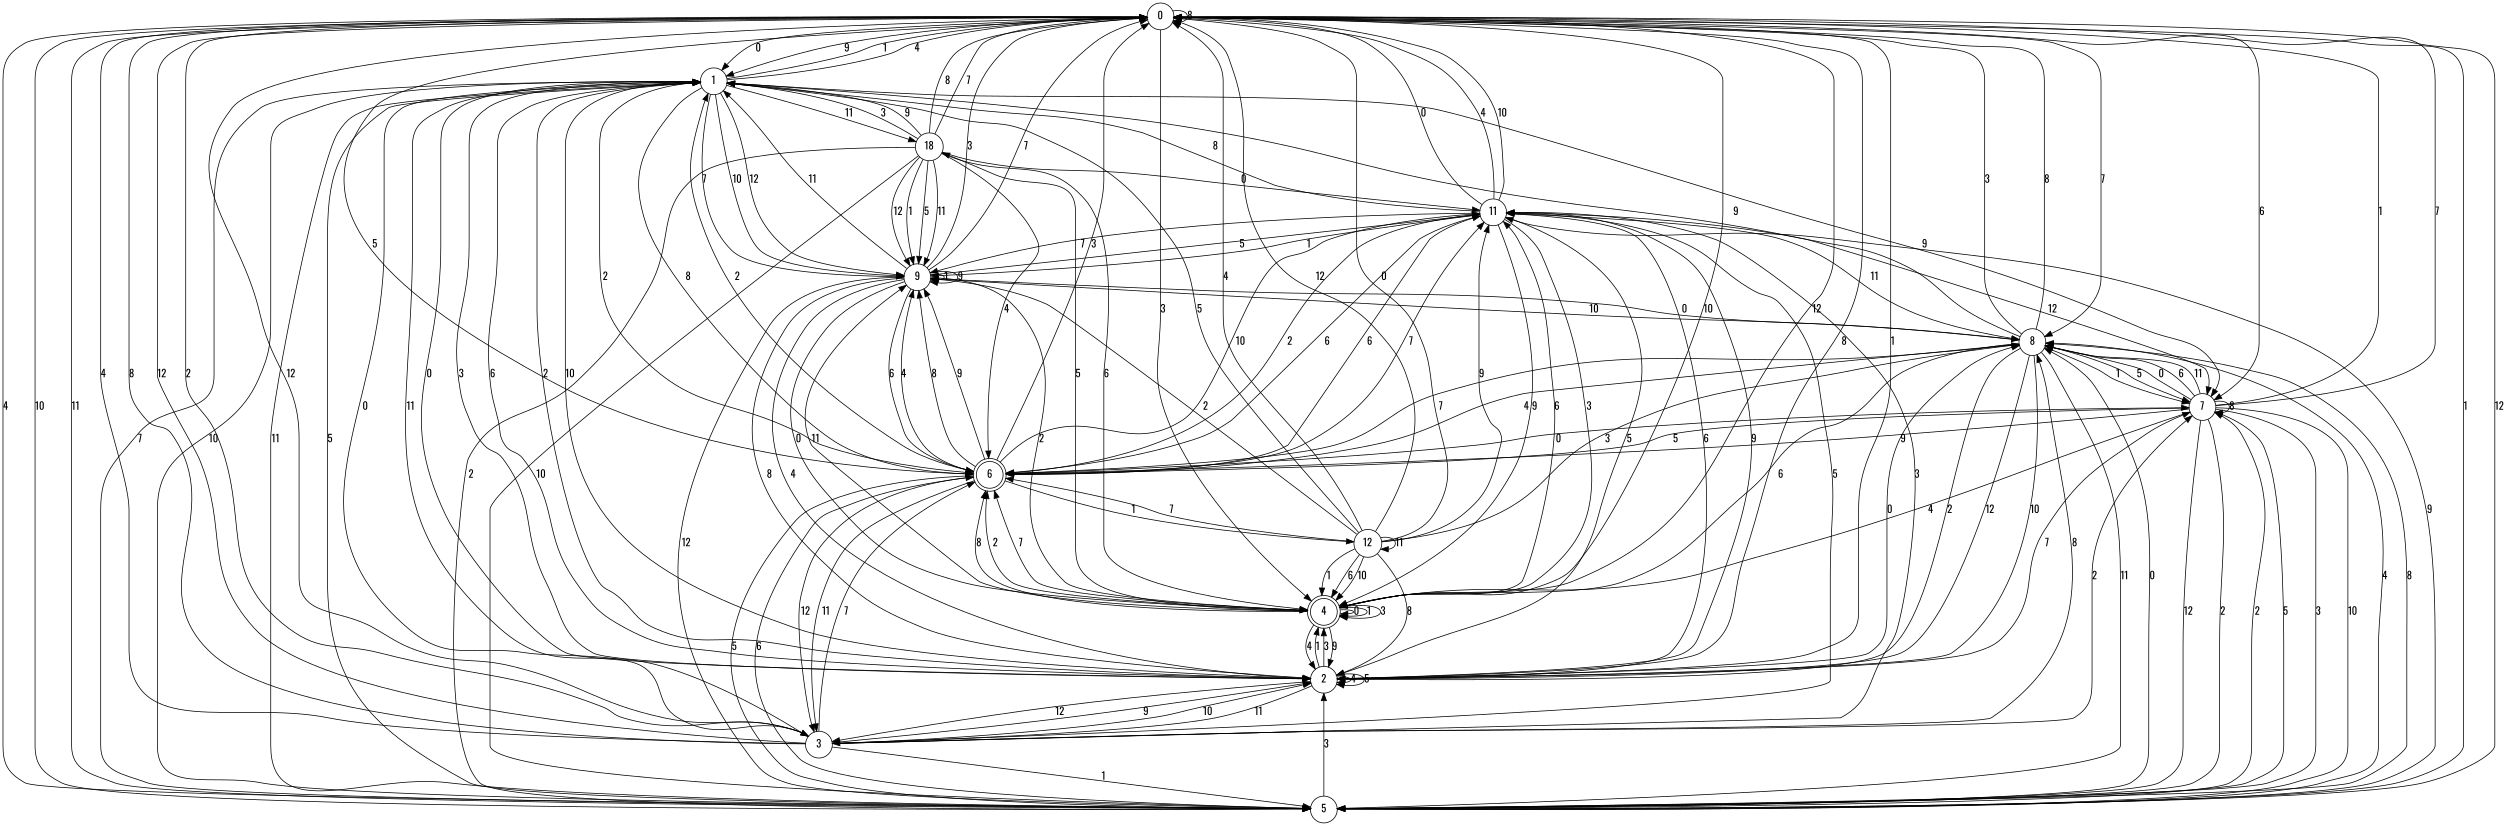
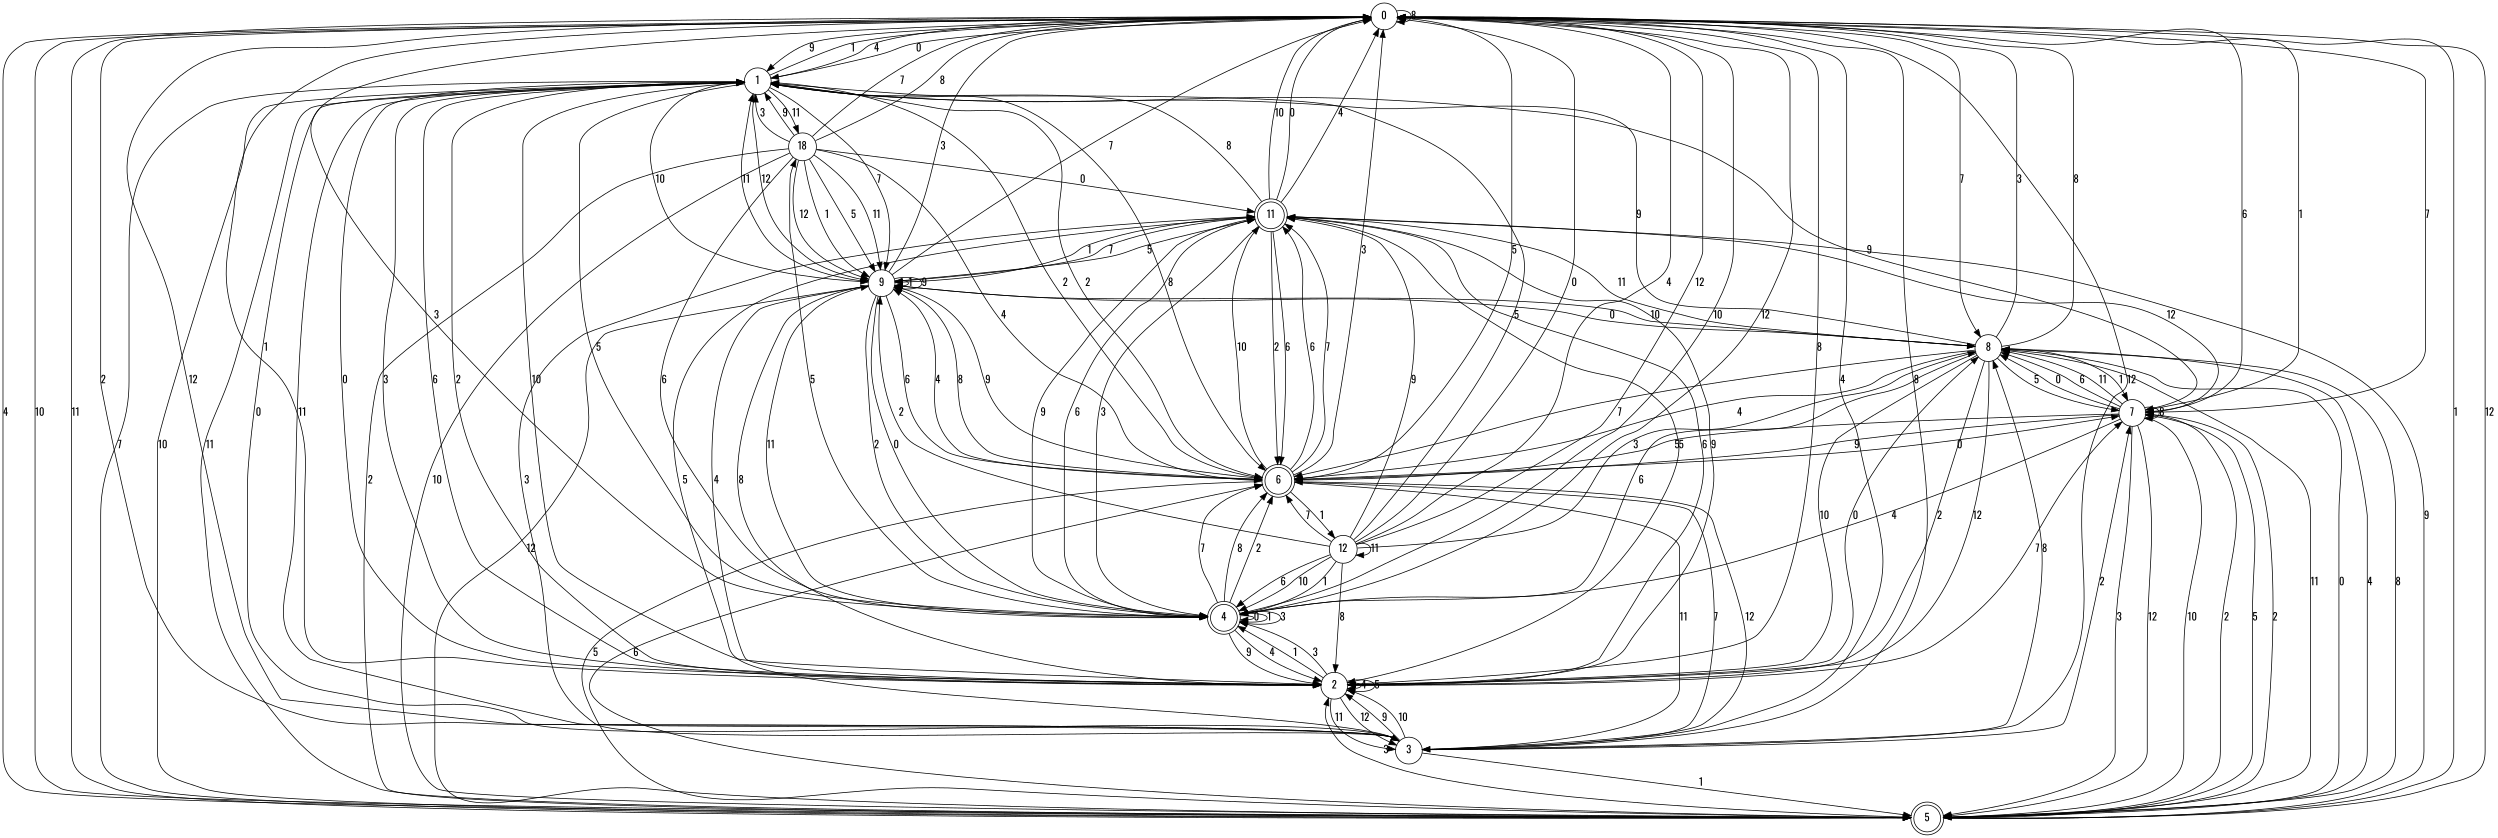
(1493, 212) -> (1271, 215)
(409, 746) -> (676, 501)
(1324, 810) -> (1927, 818)
